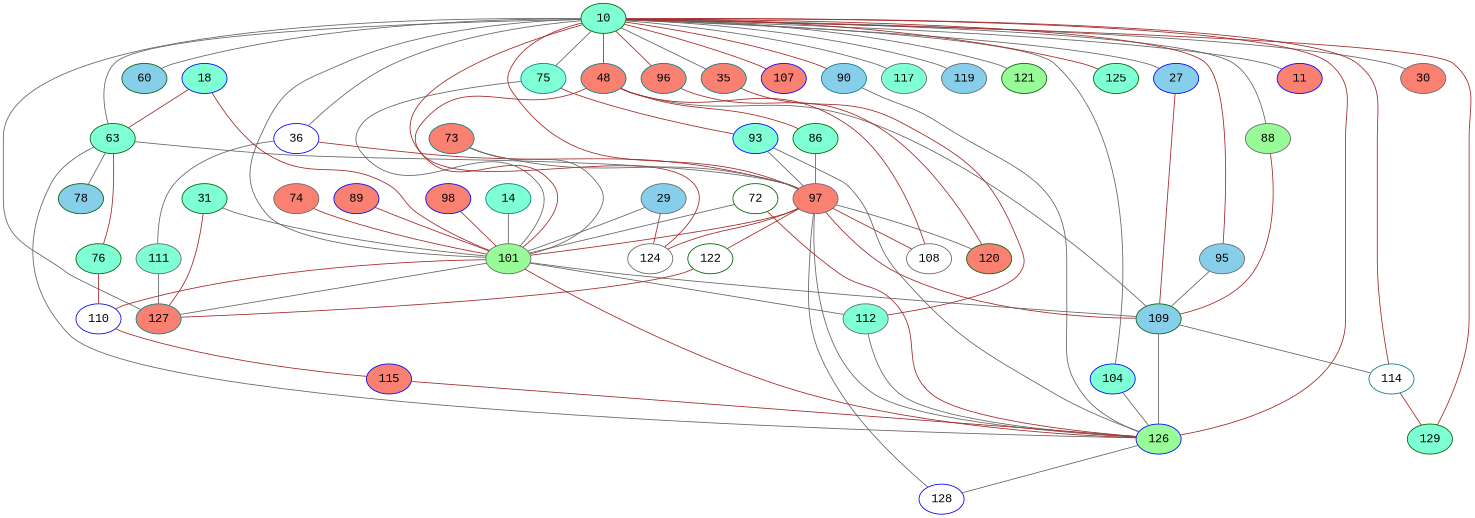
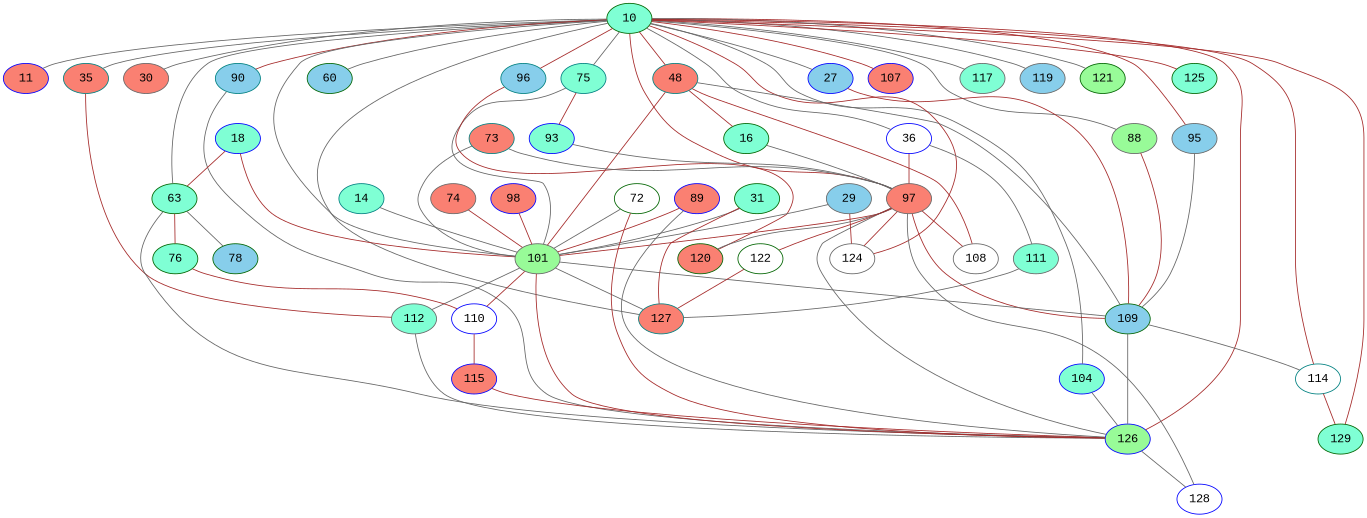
(664, 78) -> (523, 78)
(816, 139) -> (746, 139)
(418, 159) -> none
(943, 320) -> (789, 399)
